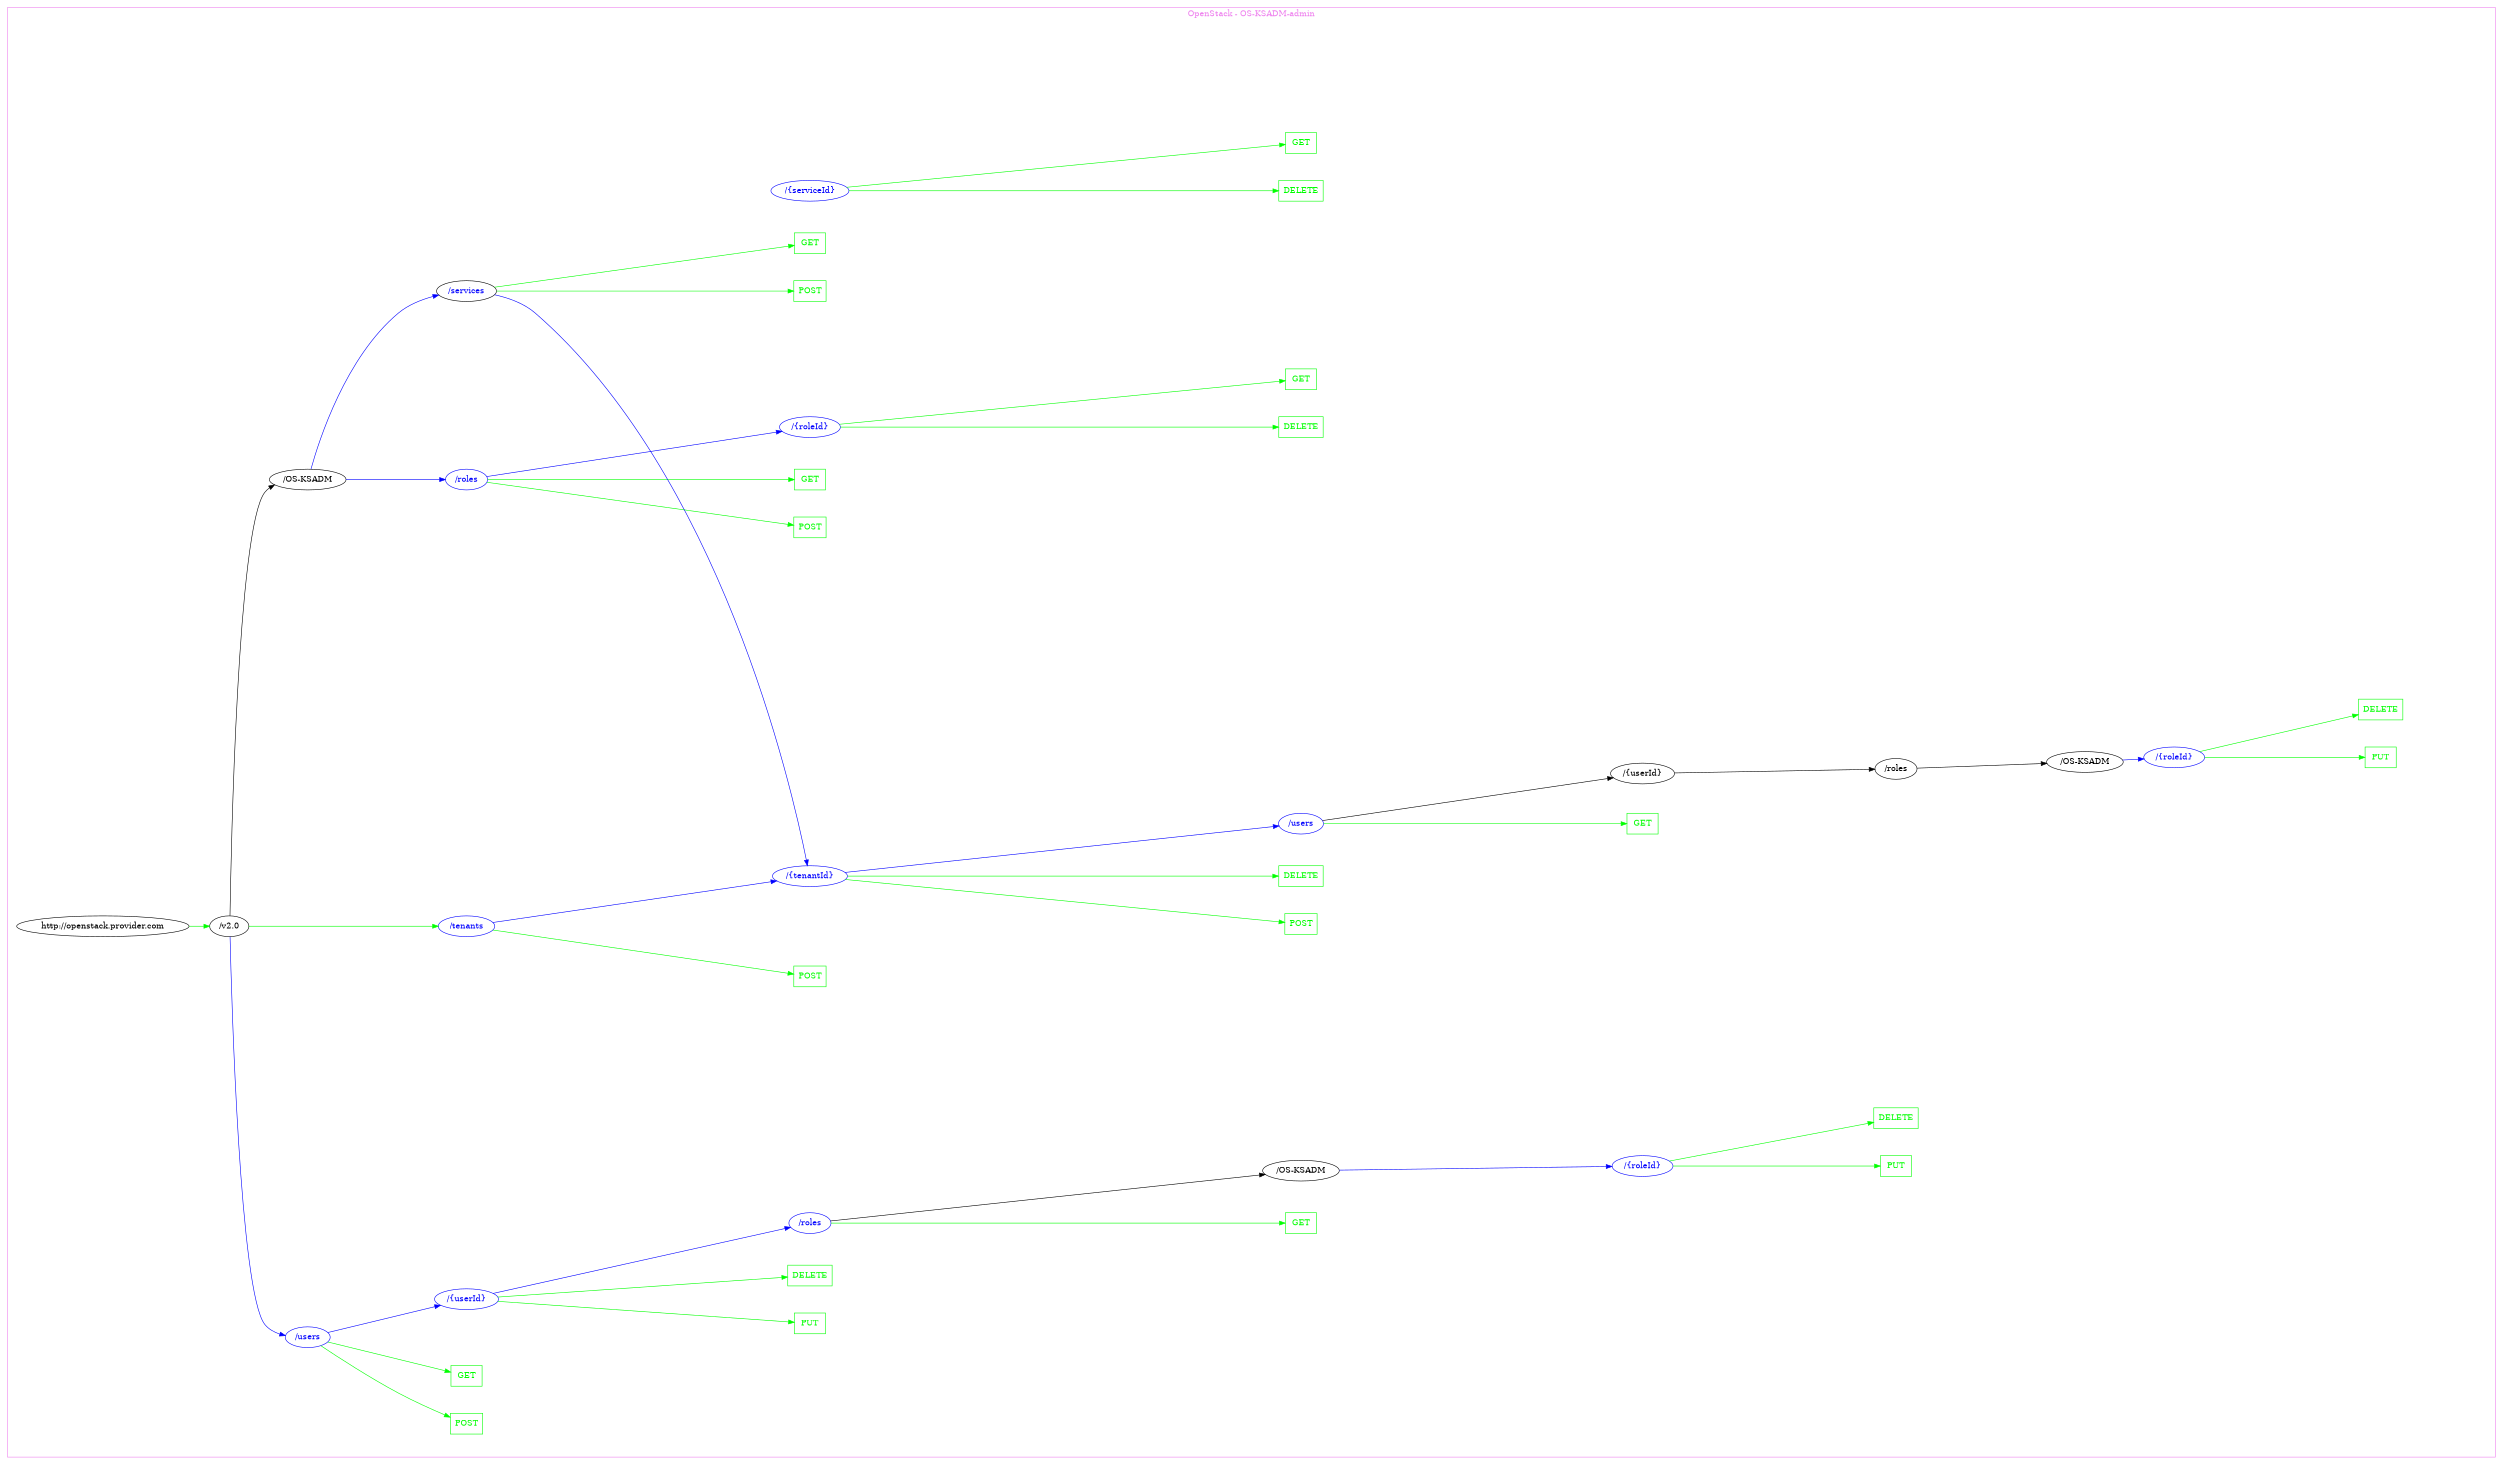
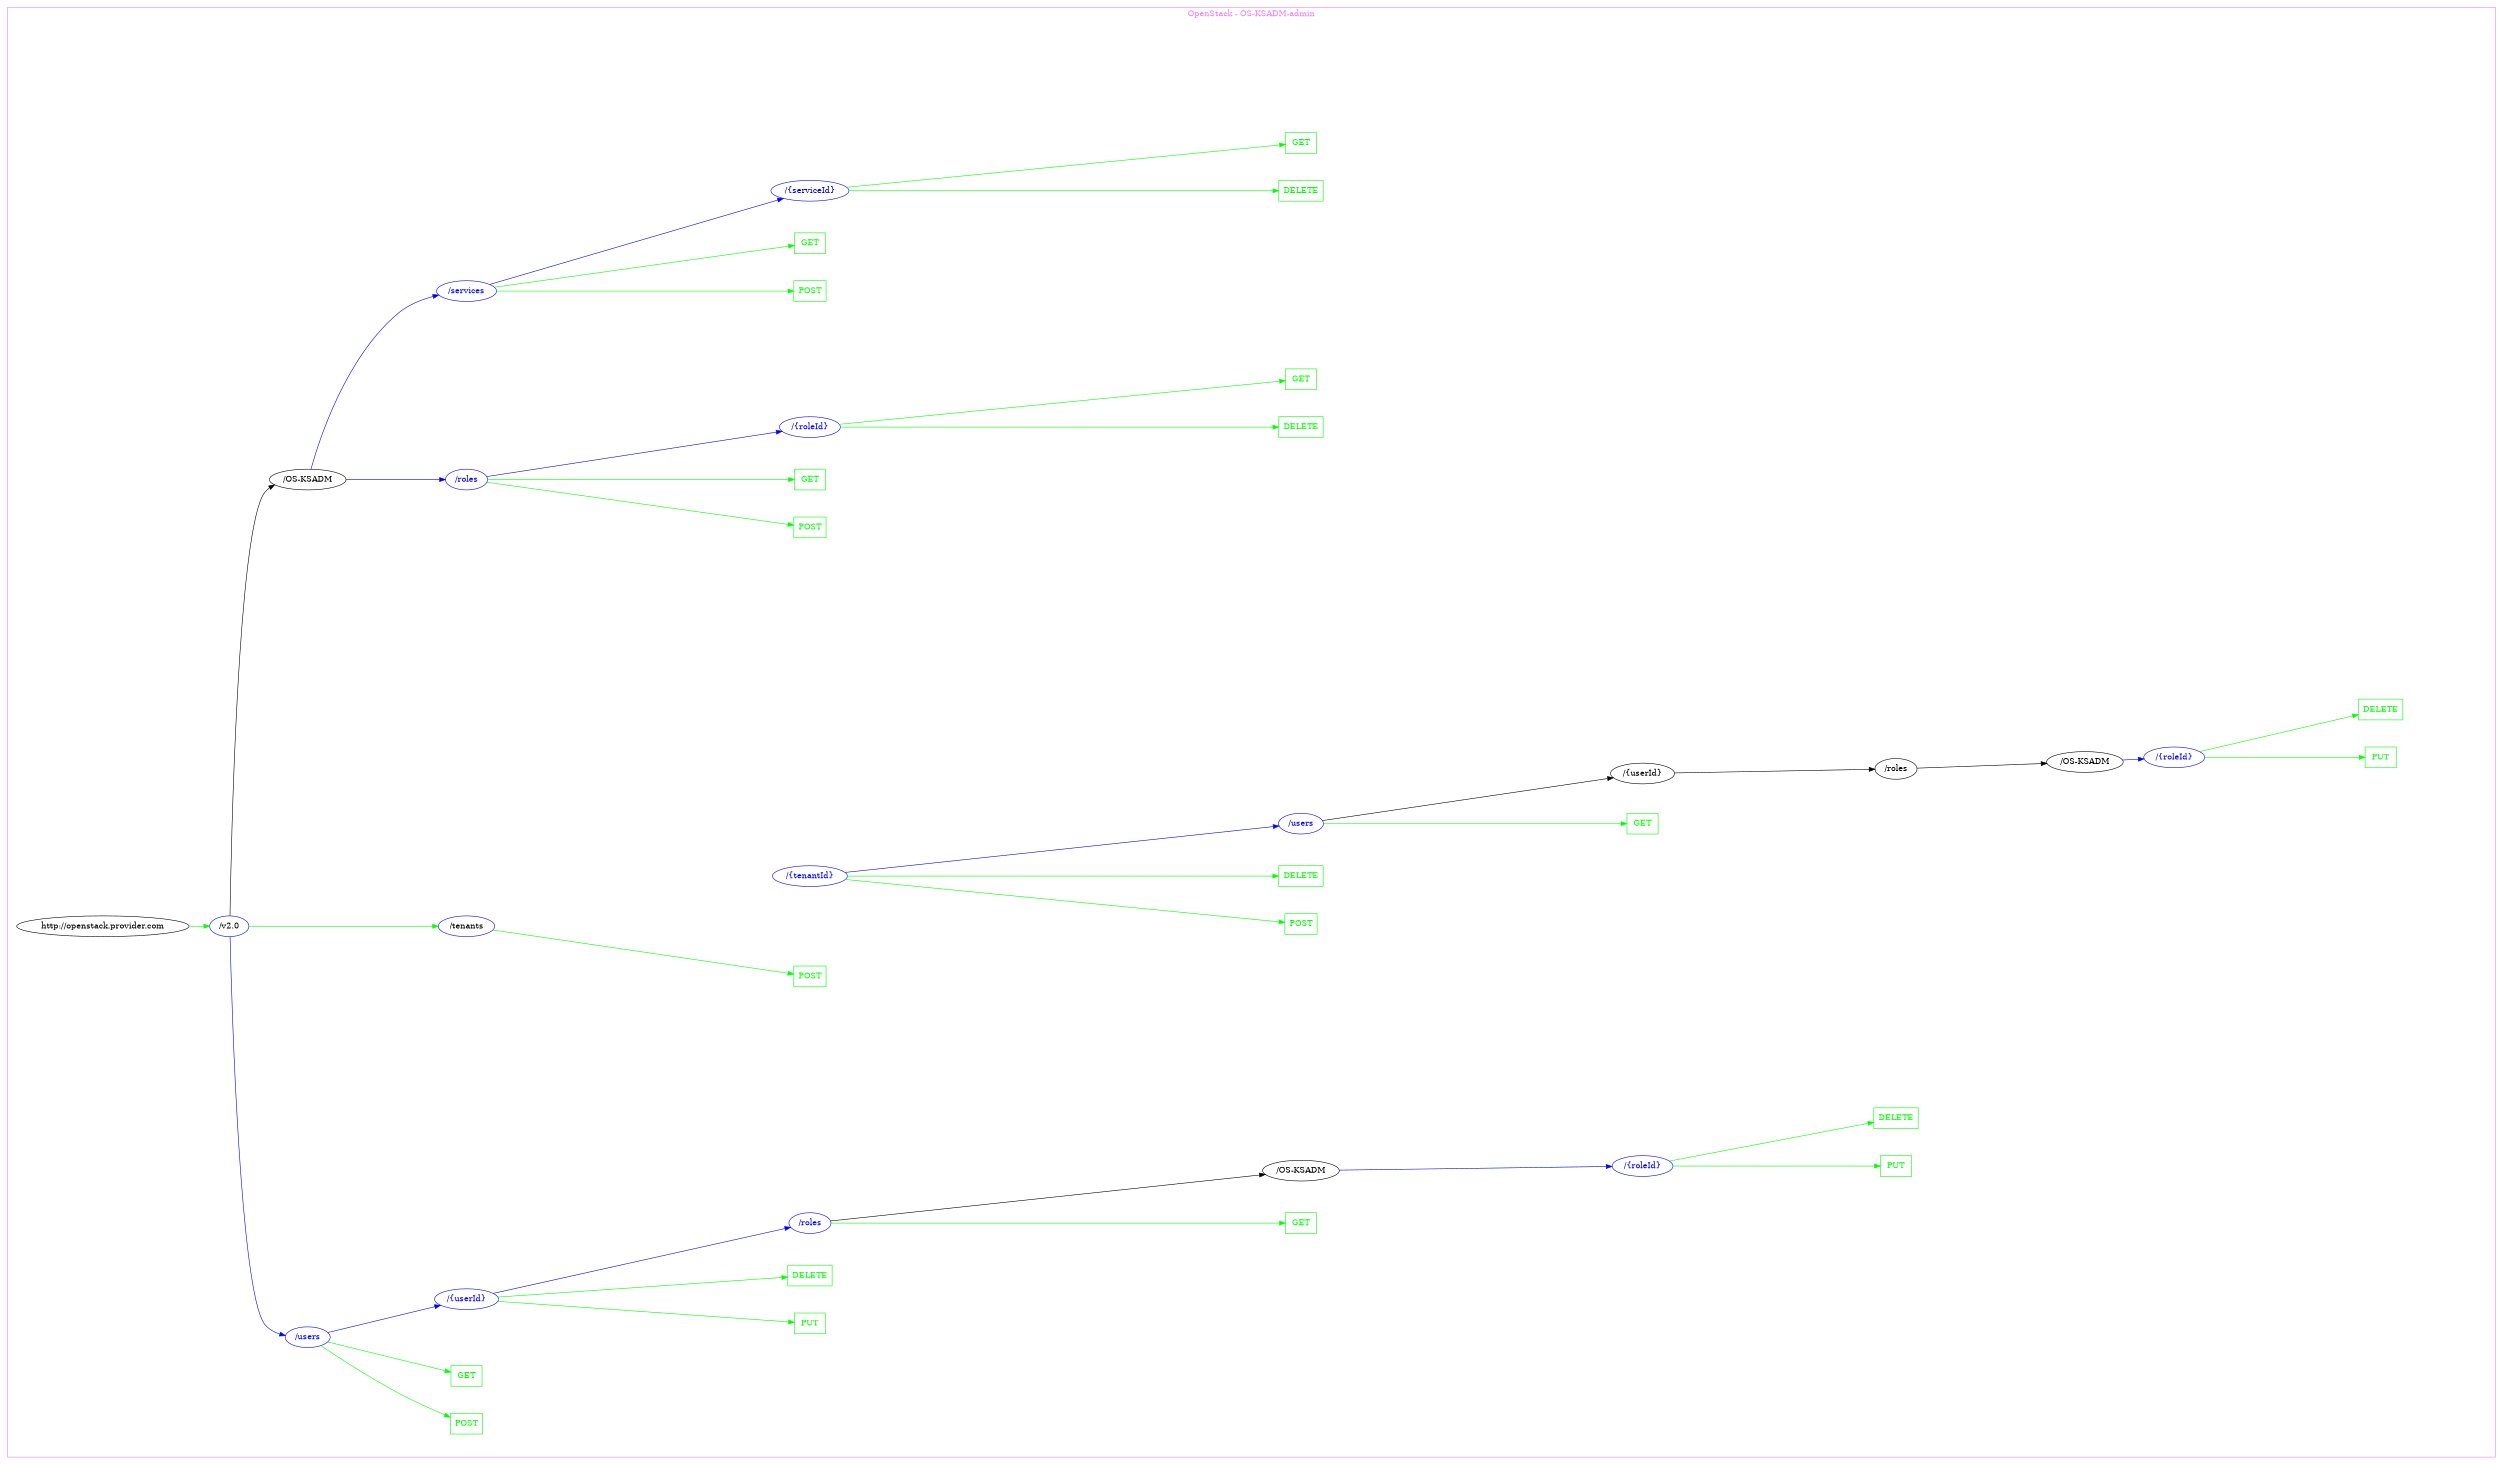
(467, 291) -> (467, 291)
(695, 530) -> (634, 242)
(632, 902) -> none
(229, 926) -> (229, 926)
(467, 926) -> (467, 926)
